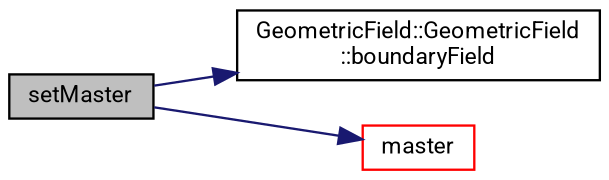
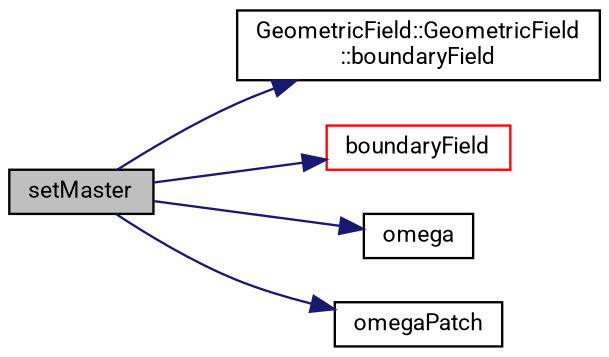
(419, 148) -> (419, 148)
none -> (419, 236)
none -> (419, 324)
